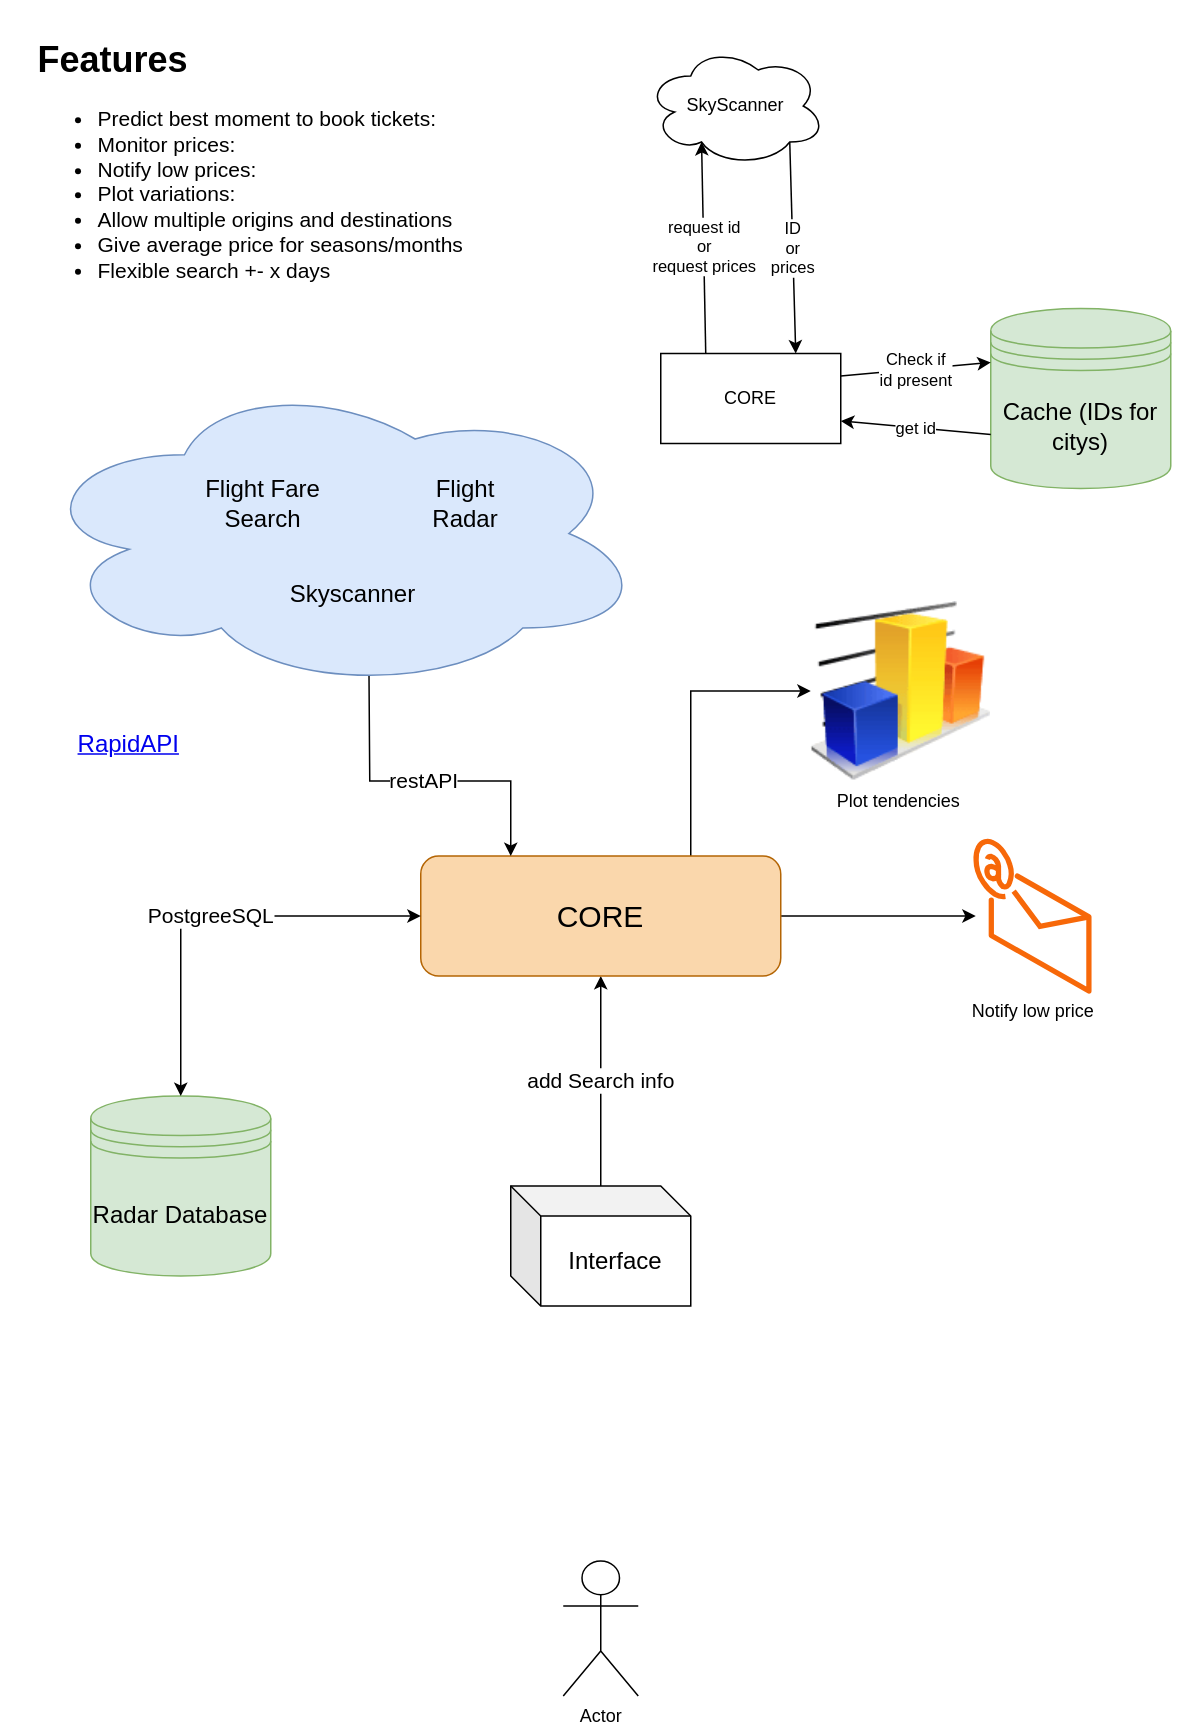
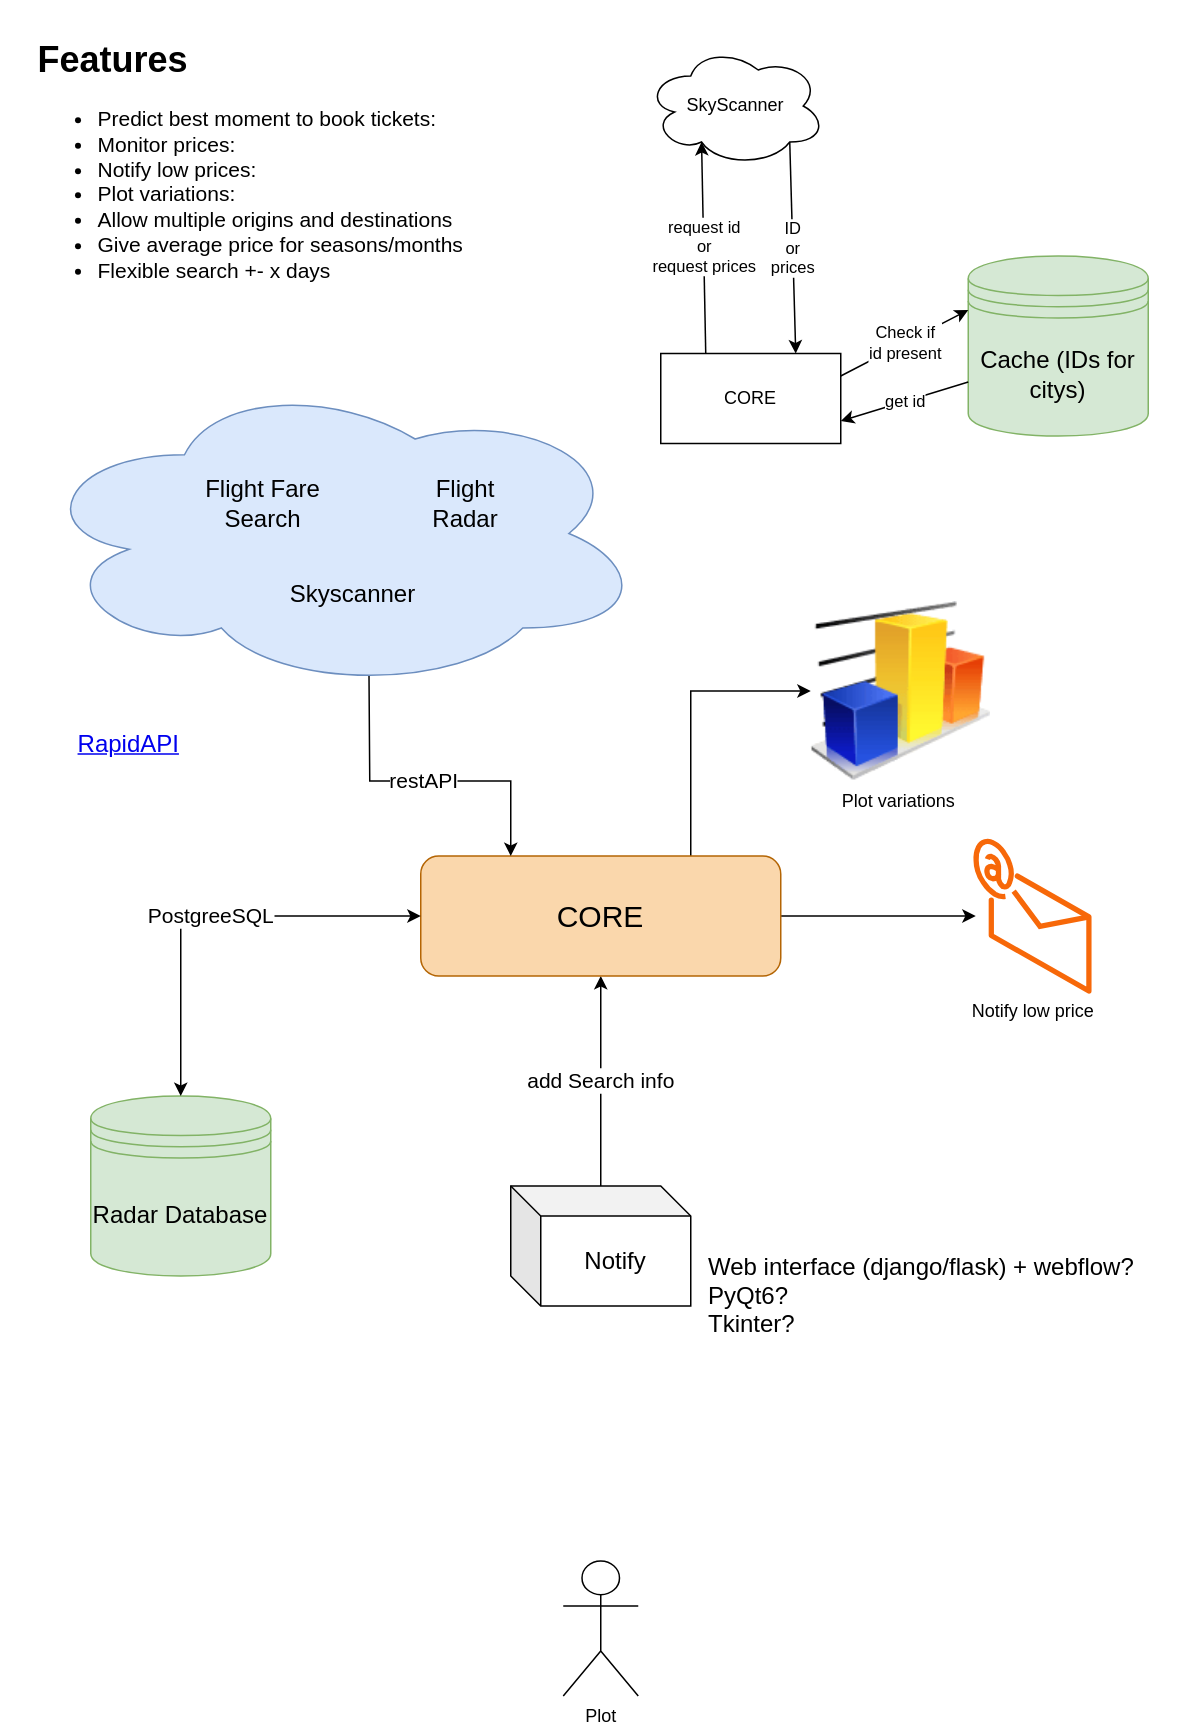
(1081, 398) -> (1058, 346)
(902, 802) -> (902, 802)
(616, 1261) -> (616, 1261)
none -> (931, 1295)
(602, 1717) -> (602, 1717)
